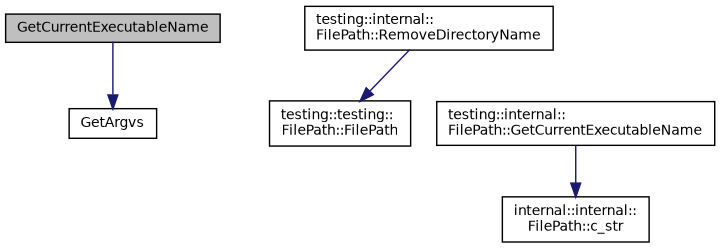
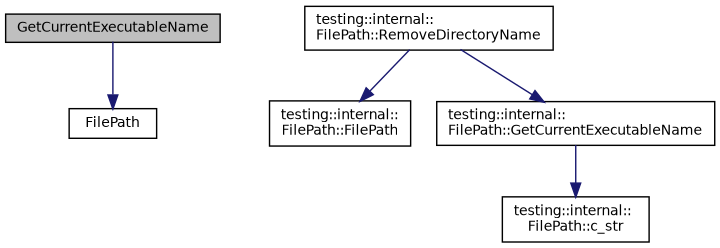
none -> (496, 72)
(113, 123) -> (113, 123)
(340, 123) -> (340, 123)
(576, 219) -> (576, 219)
